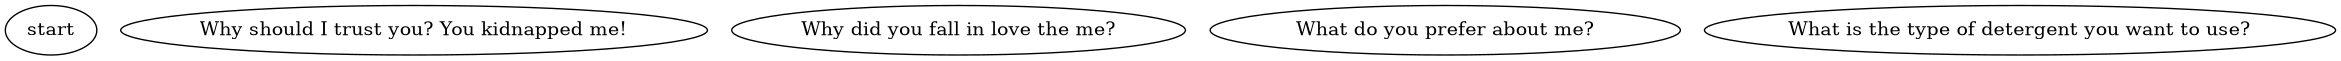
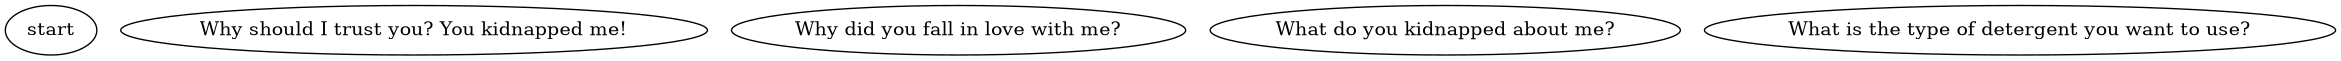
(959, 30) -> (959, 30)
(1445, 30) -> (1445, 30)
